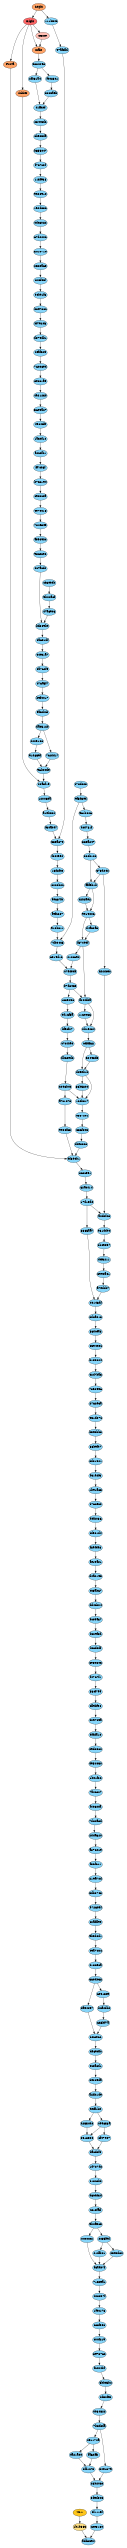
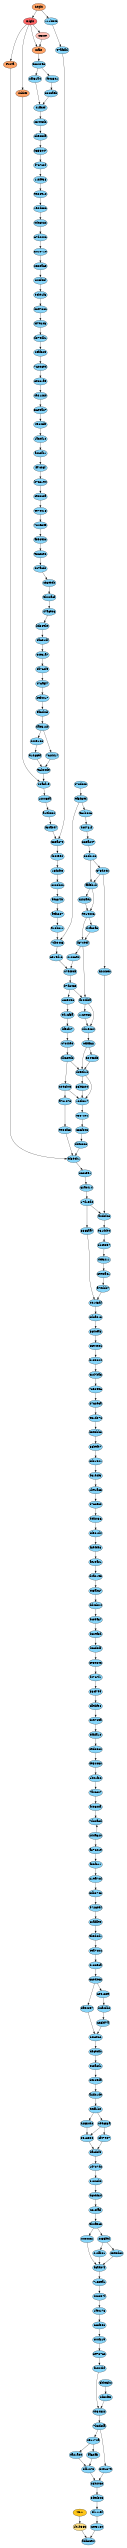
(40, 596) -> (44, 575)
none -> (74, 1065)
(94, 1828) -> (97, 1830)
(102, 2375) -> (96, 2389)
